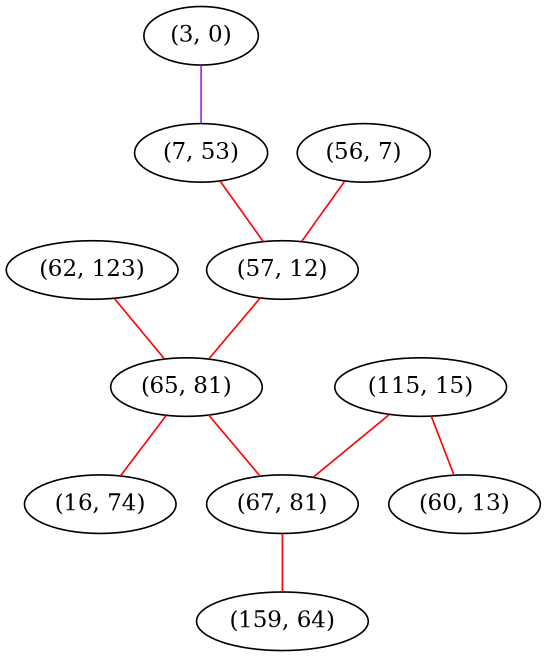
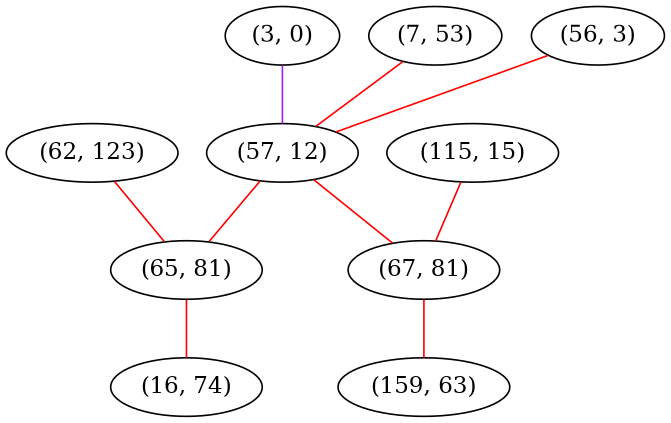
(201, 94) -> (282, 94)
(364, 153) -> (598, 36)
(234, 445) -> (353, 211)
(465, 504) -> none
(282, 621) -> (424, 387)
